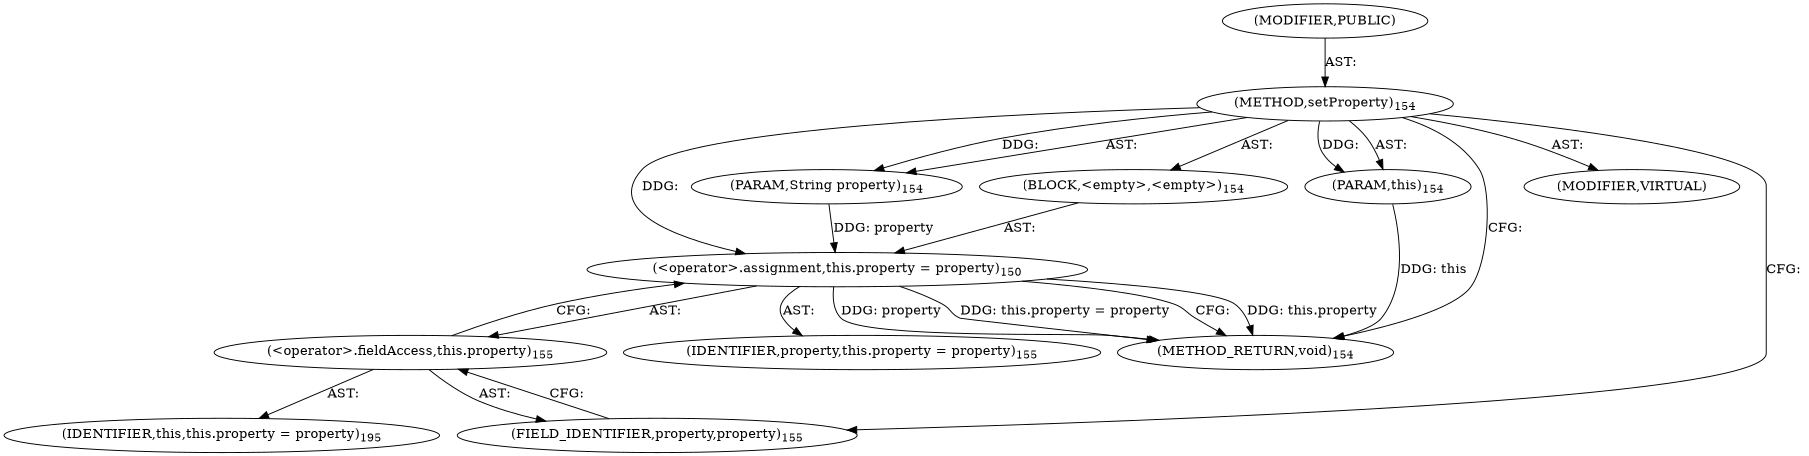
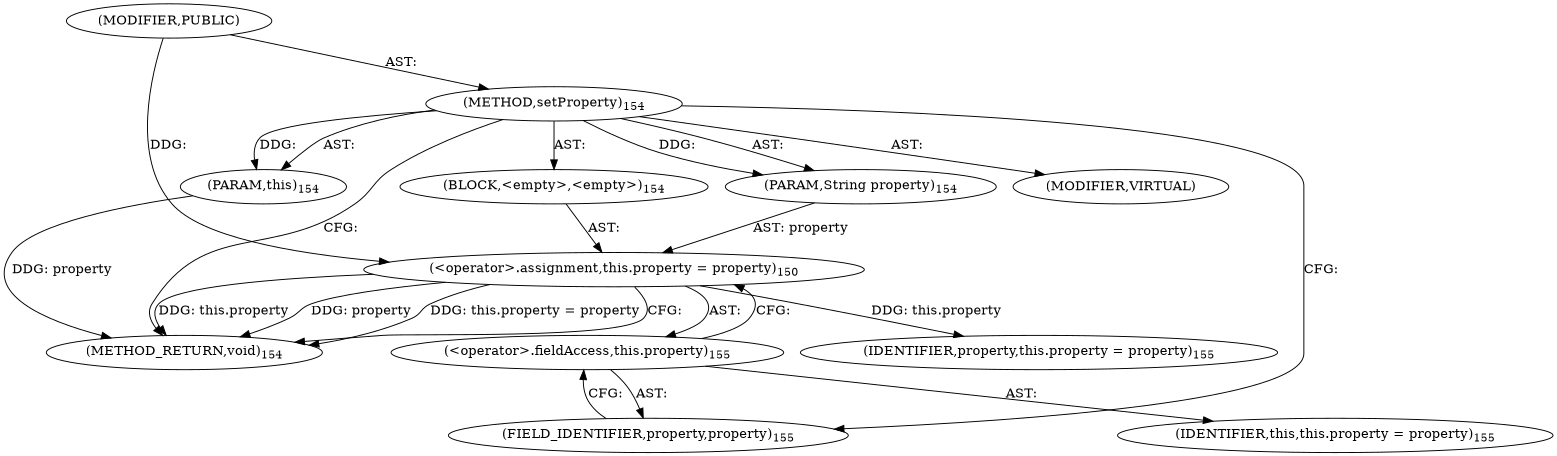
(843, 128) -> (190, 218)
(884, 228) -> (801, 228)
(1434, 270) -> (62, 270)
(801, 311) -> (937, 311)
(371, 434) -> (1484, 434)
